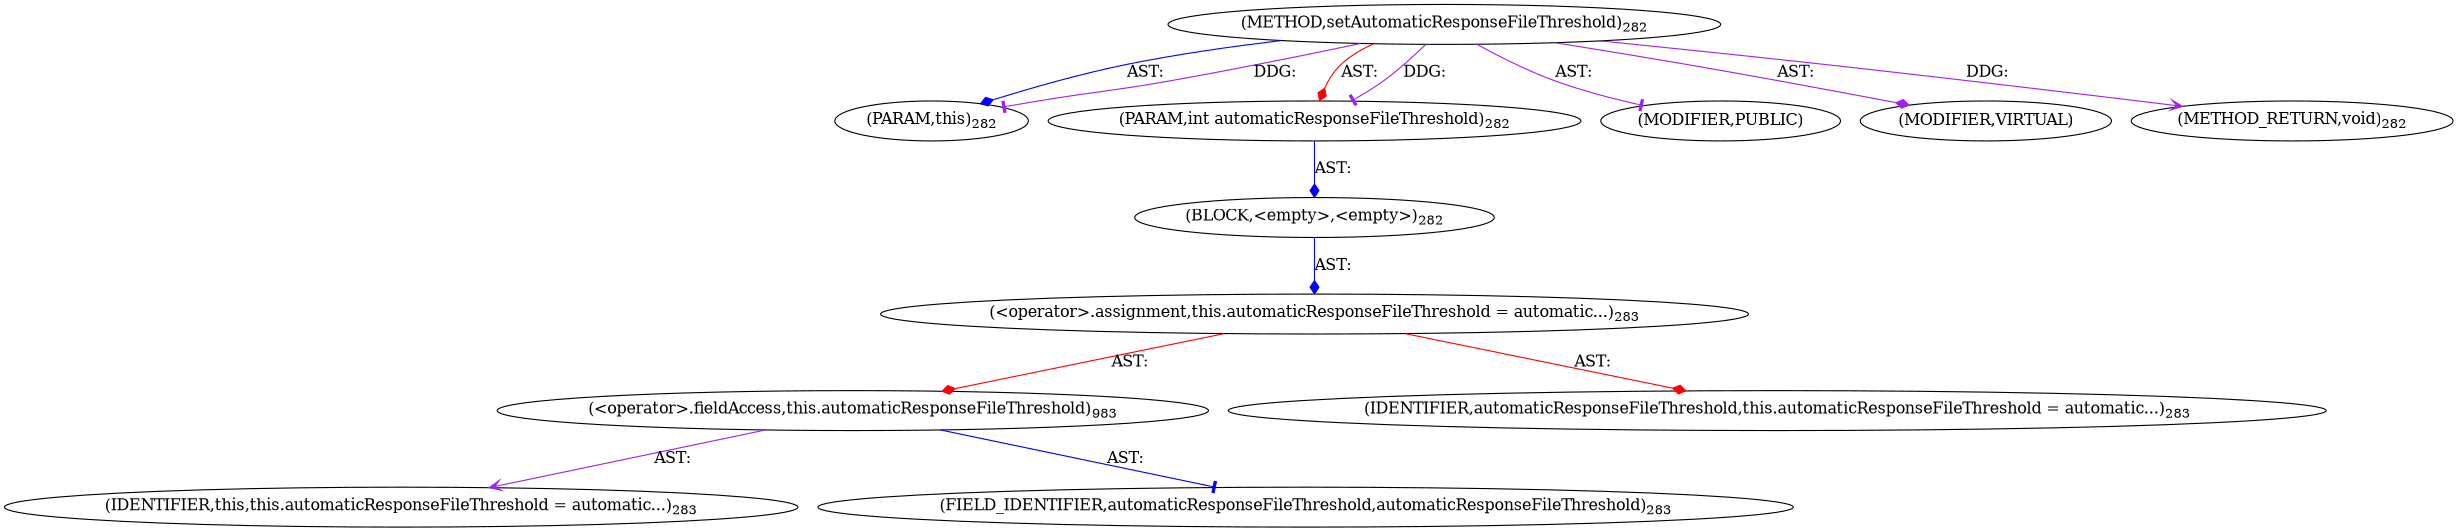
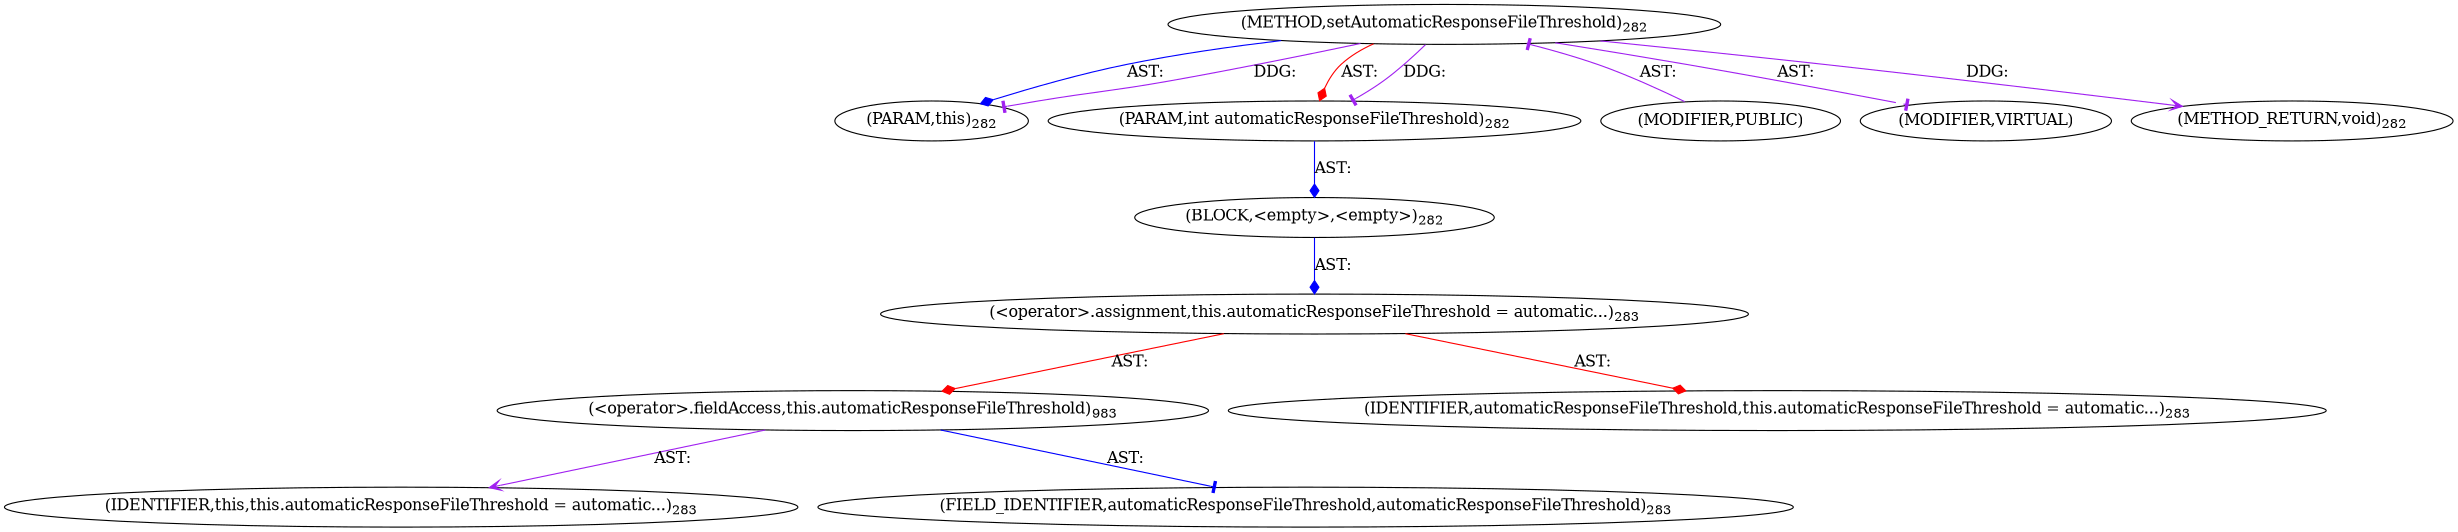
(1726, 71) -> (1726, 71)
(1555, 81) -> (1610, 69)
